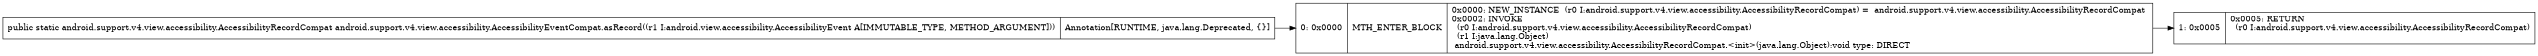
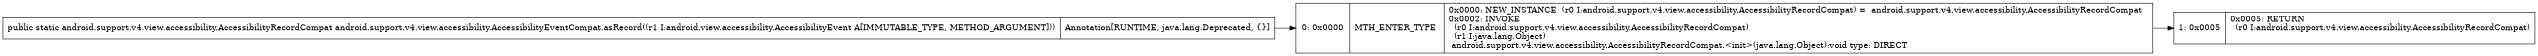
(1397, 28) -> (1396, 28)
